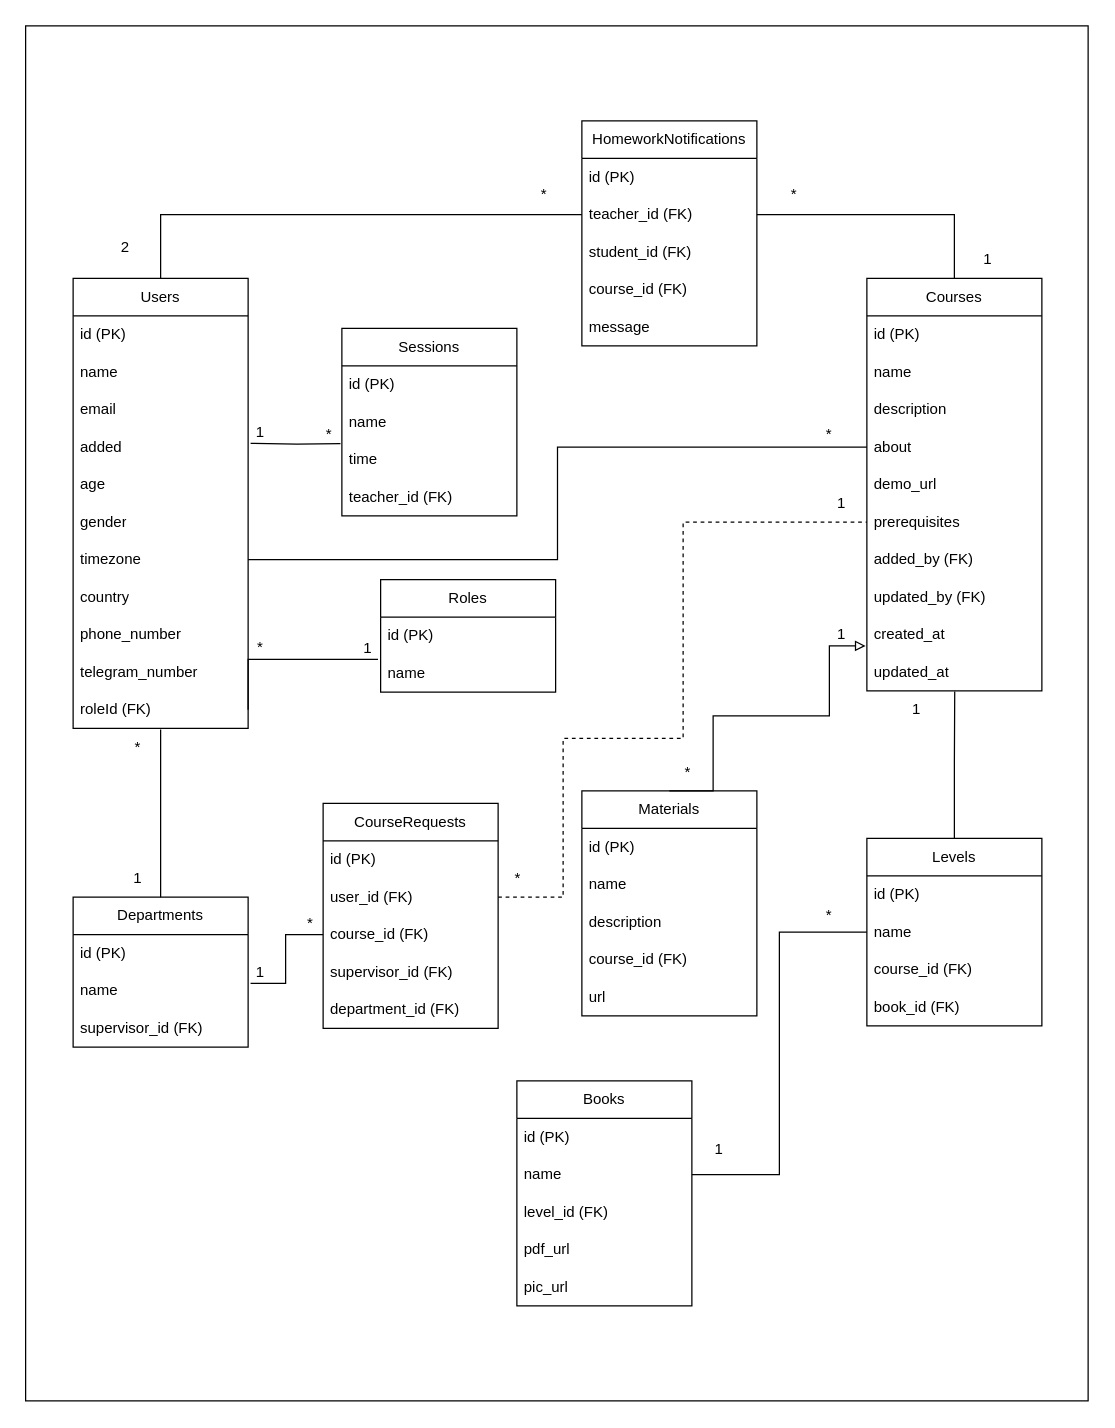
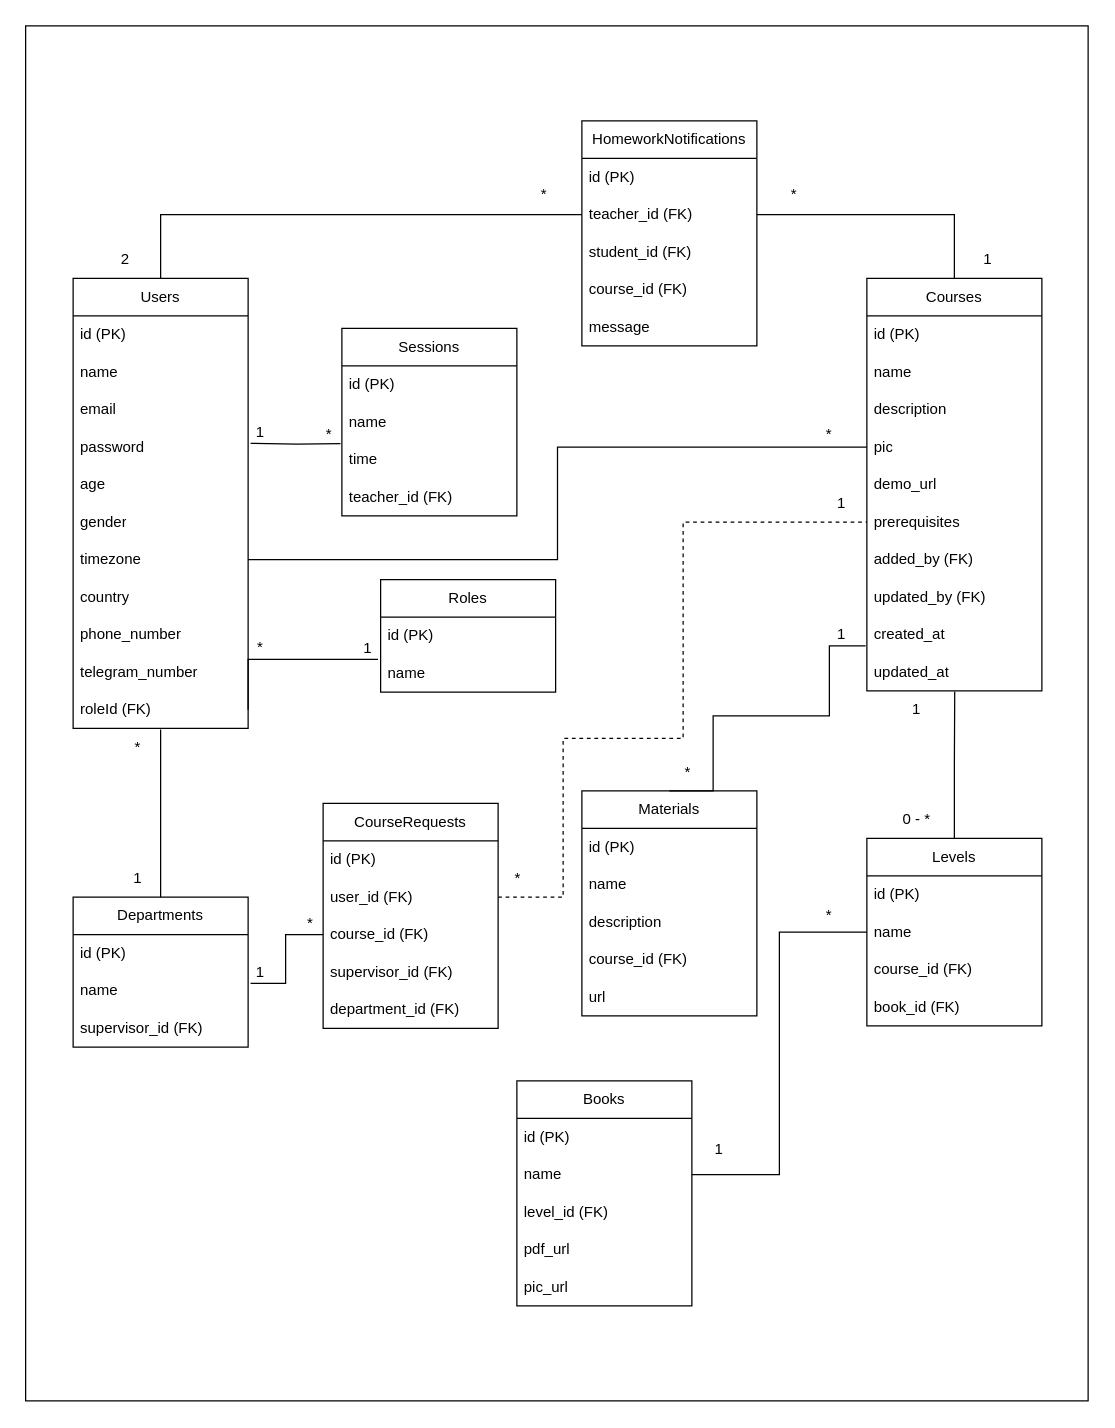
(126, 247) -> (126, 259)
(102, 447) -> (114, 447)
(895, 447) -> (885, 447)
(854, 646) -> (858, 646)
none -> (917, 819)
